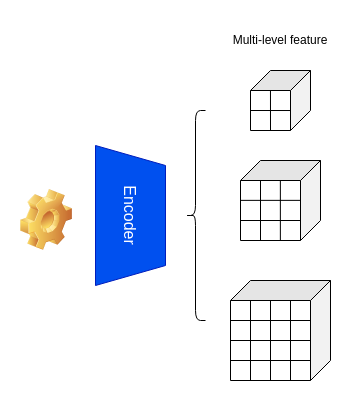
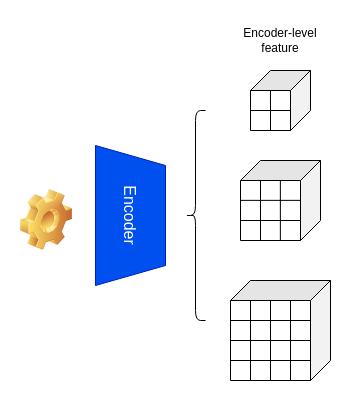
(281, 41) -> (281, 41)
